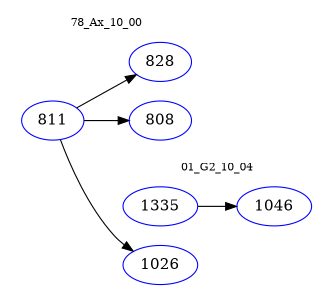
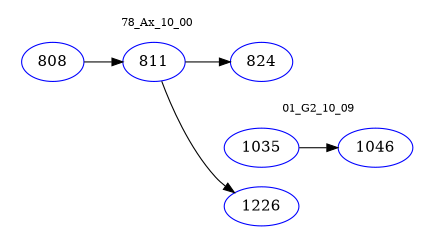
(160, 62) -> (262, 62)
(101, 121) -> (98, 62)
(217, 168) -> (319, 109)
(160, 206) -> (262, 148)
(160, 265) -> (262, 206)
